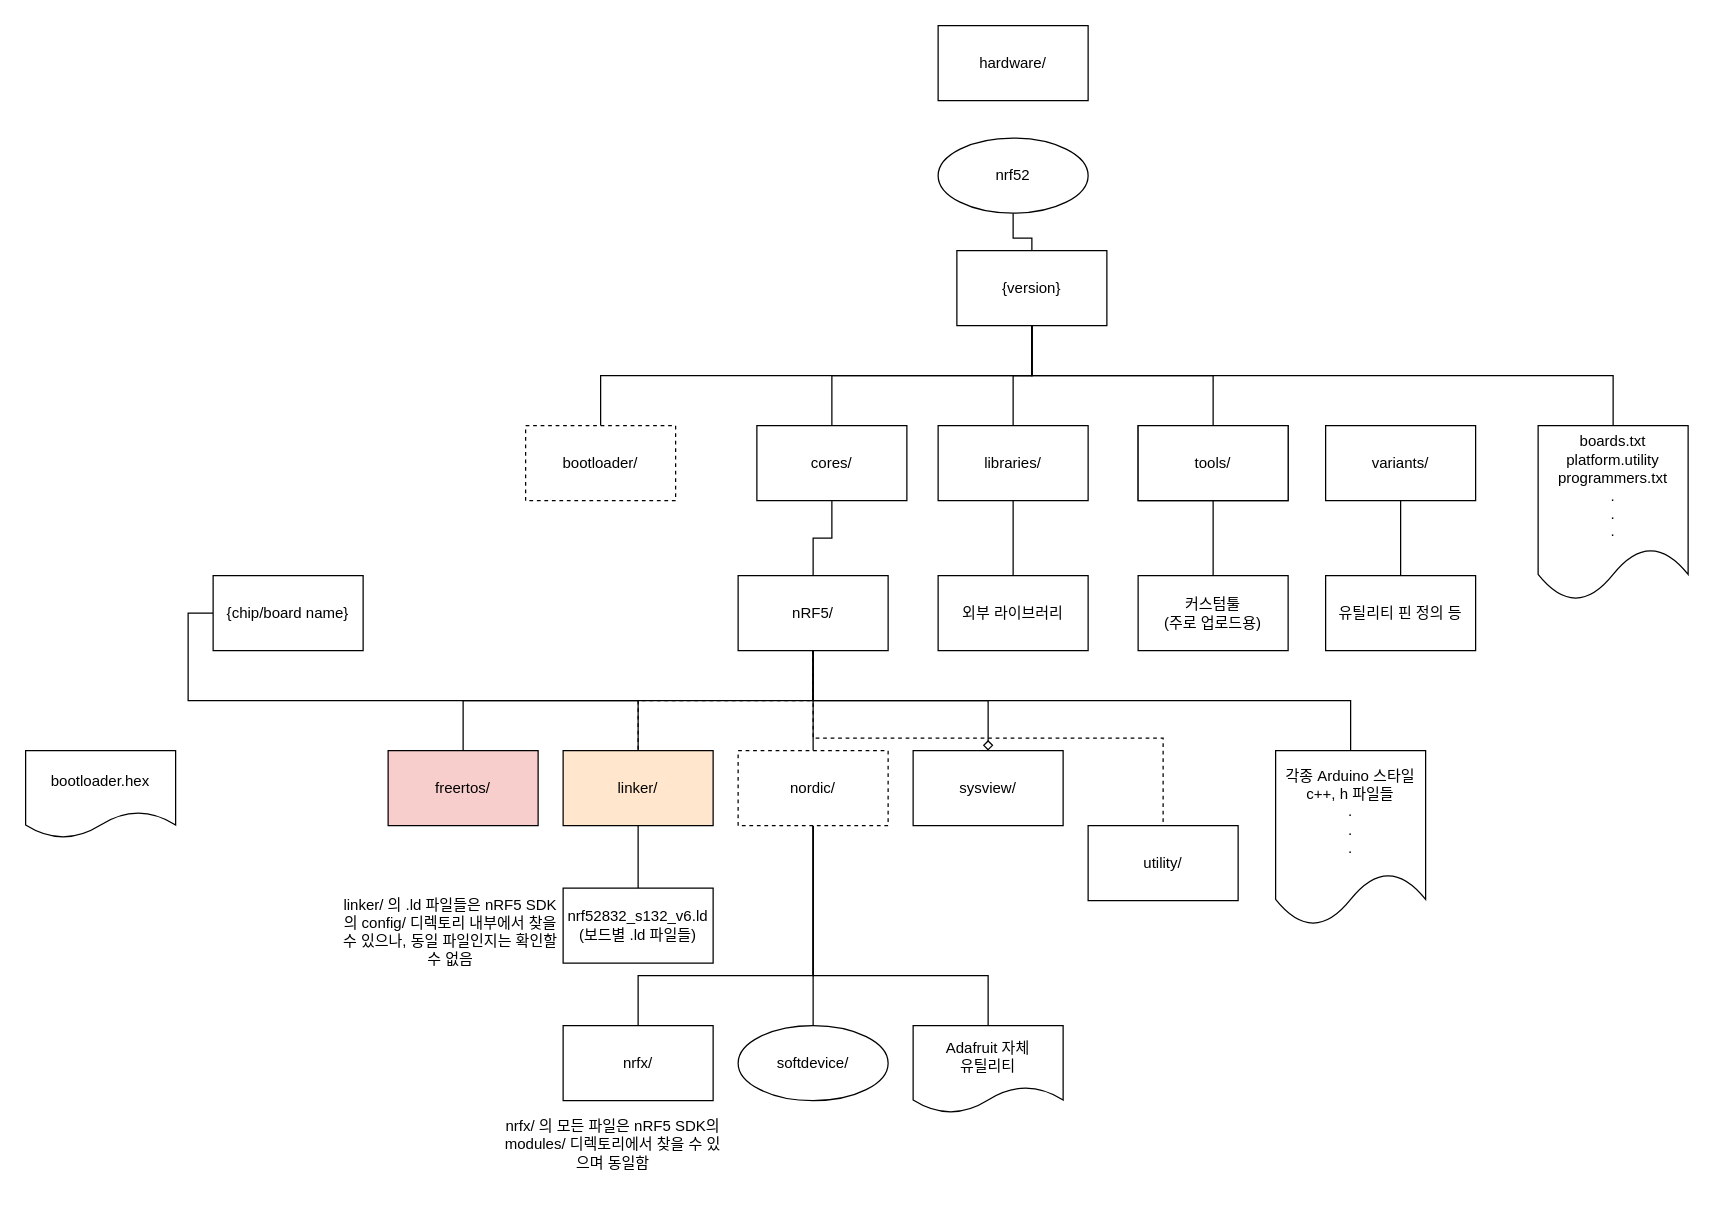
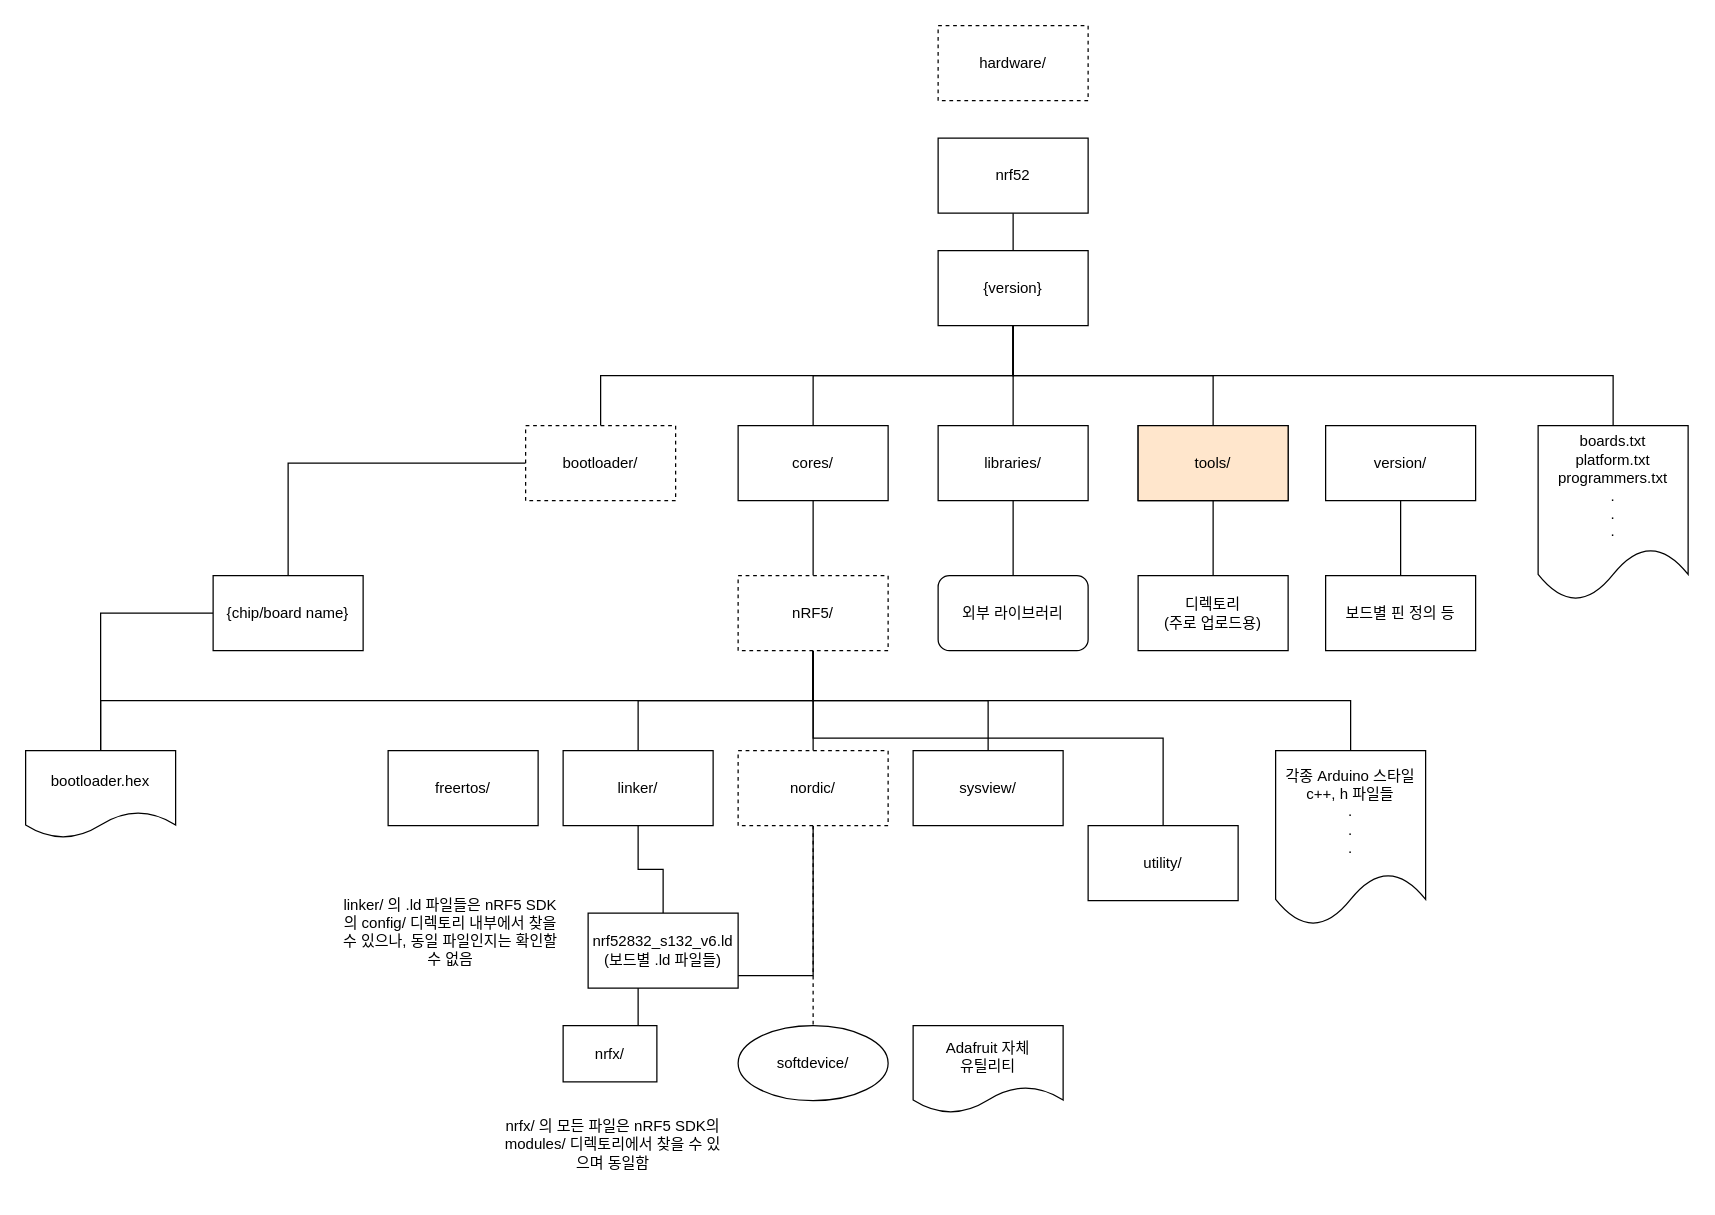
(1013, 63) -> (1013, 63)
(1013, 176) -> (1013, 176)
(1032, 288) -> (1013, 288)
none -> (351, 463)
(832, 463) -> (813, 463)
(1213, 463) -> (1213, 463)
(1401, 463) -> (1401, 463)
(1613, 487) -> (1613, 487)
(813, 613) -> (813, 613)
(1013, 613) -> (1013, 613)
(1213, 613) -> (1213, 613)
(1401, 613) -> (1401, 613)
(188, 653) -> (104, 613)
(463, 727) -> (145, 701)
(988, 736) -> (988, 742)
(1033, 738) -> (1033, 738)
(638, 751) -> (638, 751)
(463, 788) -> (463, 788)
(638, 788) -> (638, 788)
(638, 926) -> (663, 951)
(927, 976) -> none
(813, 1000) -> (813, 1000)
(638, 1063) -> (610, 1054)
